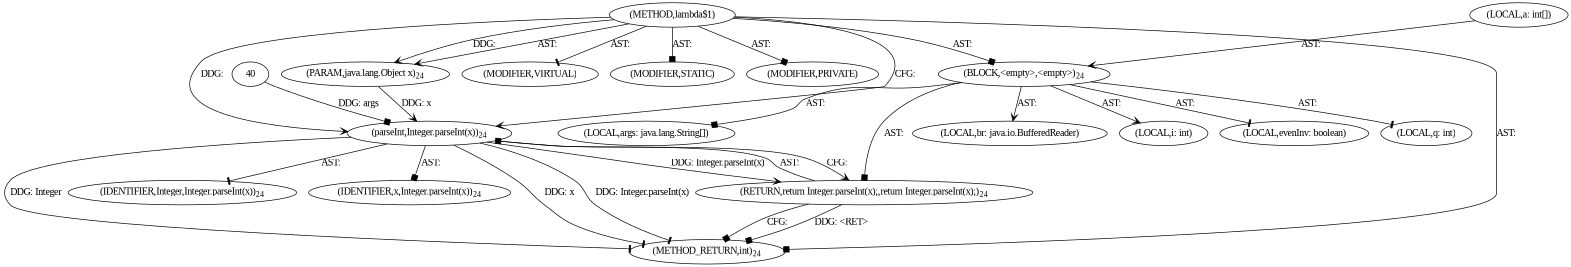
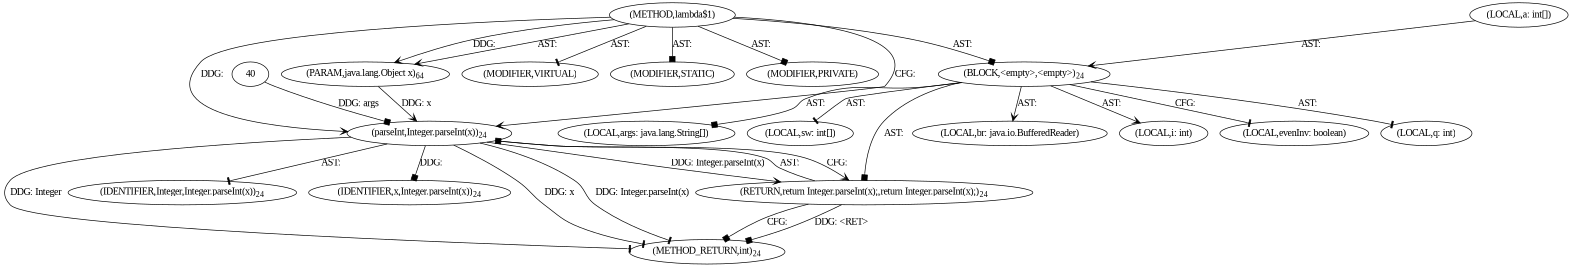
(420, 73) -> (420, 73)
(1186, 104) -> (1186, 104)
(1496, 105) -> none
none -> (800, 133)
(432, 163) -> (432, 163)
